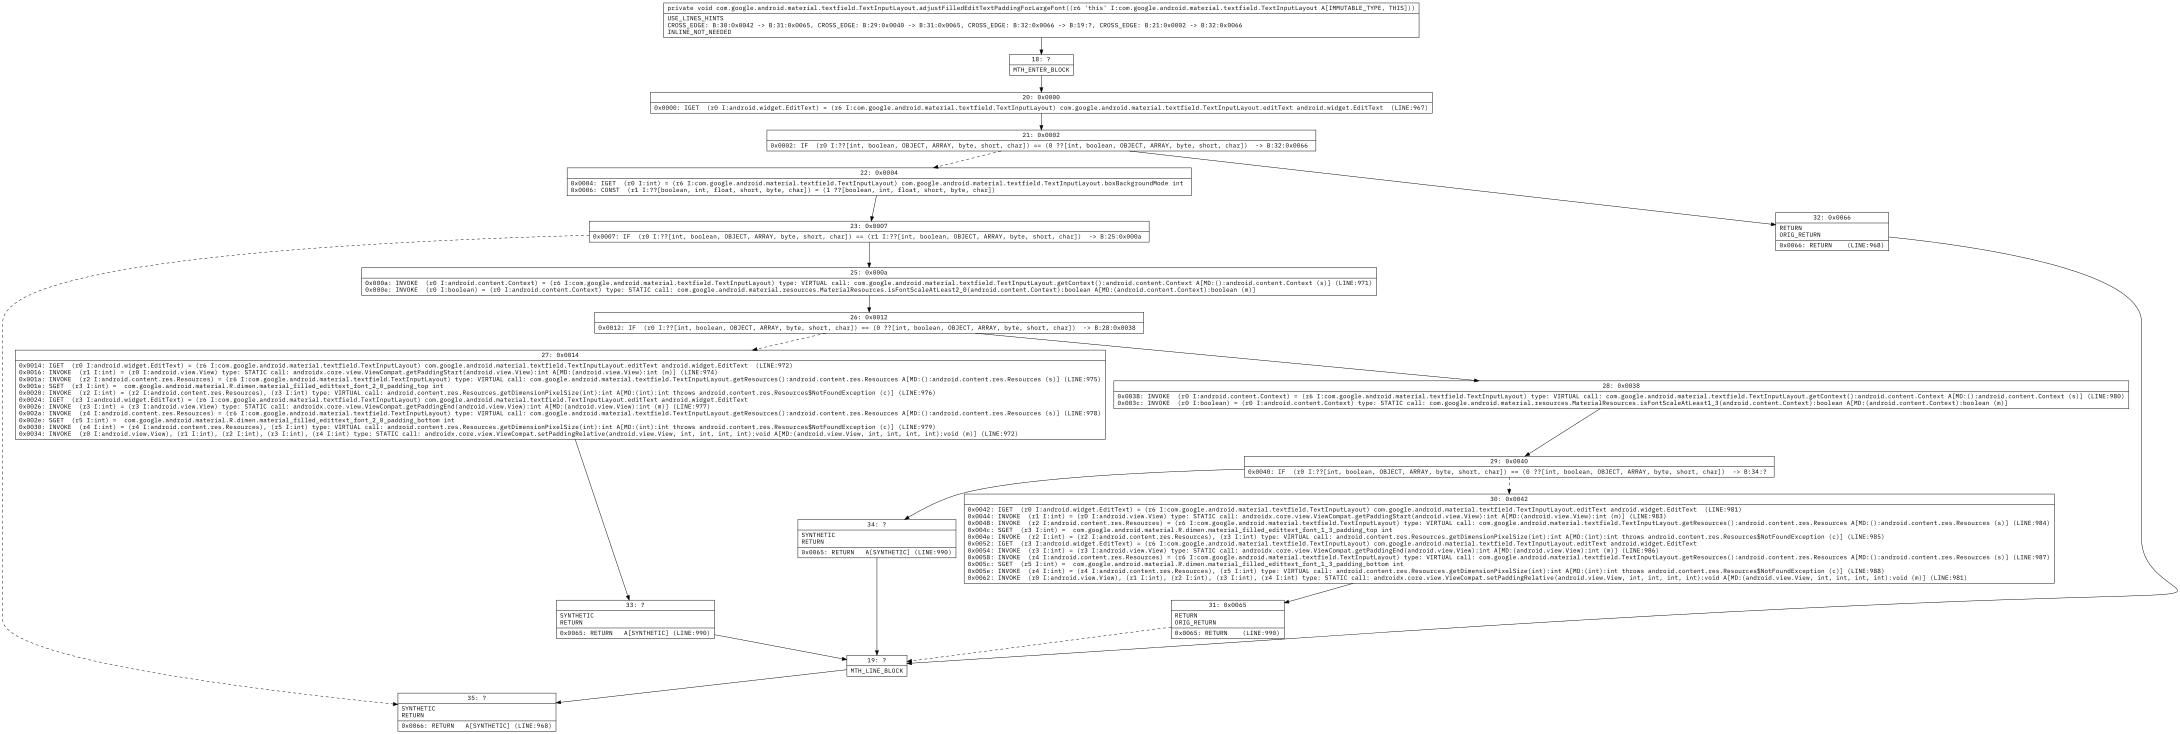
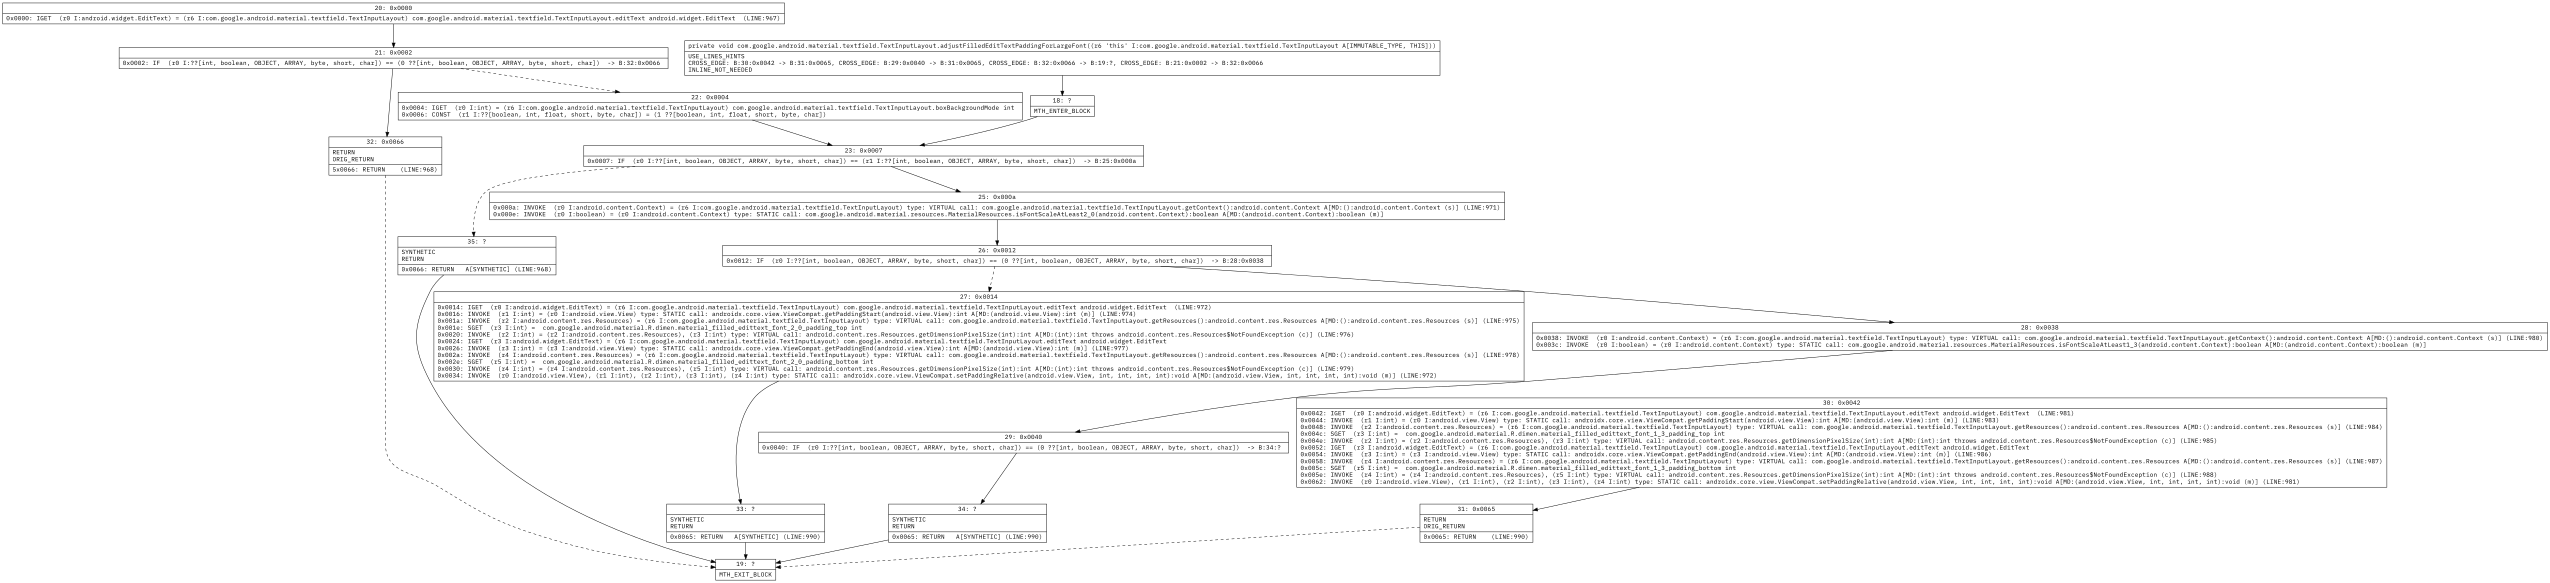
(1041, 82) -> (981, 132)
(1832, 245) -> (385, 170)
(1509, 483) -> none
(1823, 608) -> (414, 476)
(877, 671) -> (746, 575)
(704, 686) -> (504, 466)
